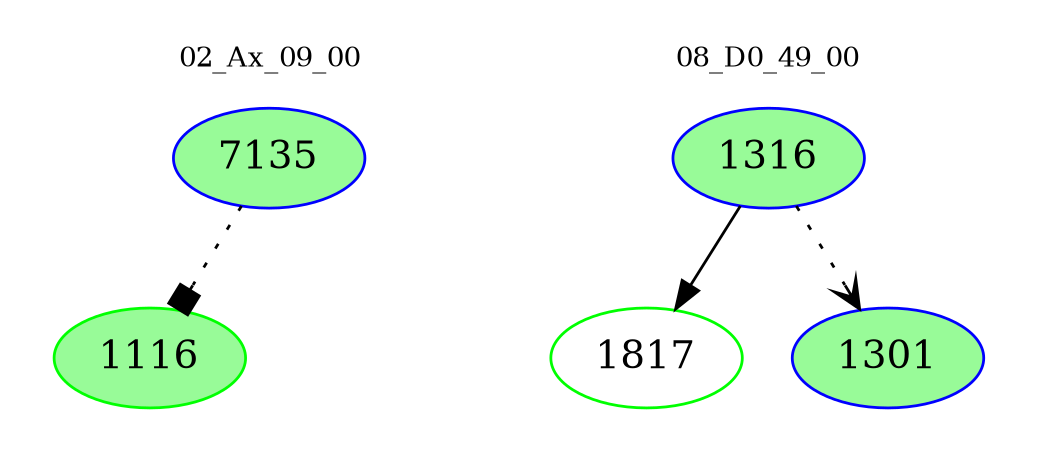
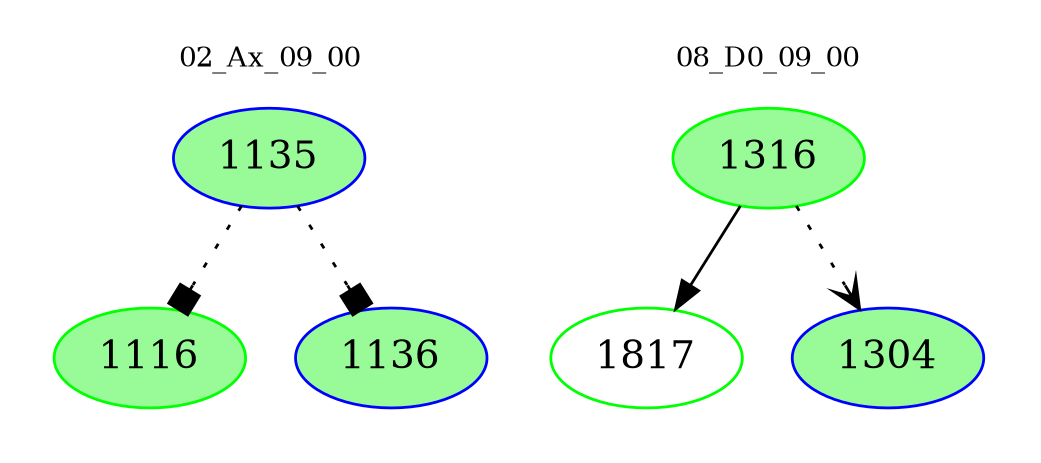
(769, 60) -> (769, 60)
(269, 158) -> (269, 158)
(769, 158) -> (769, 158)
none -> (391, 358)
(888, 358) -> (888, 358)
